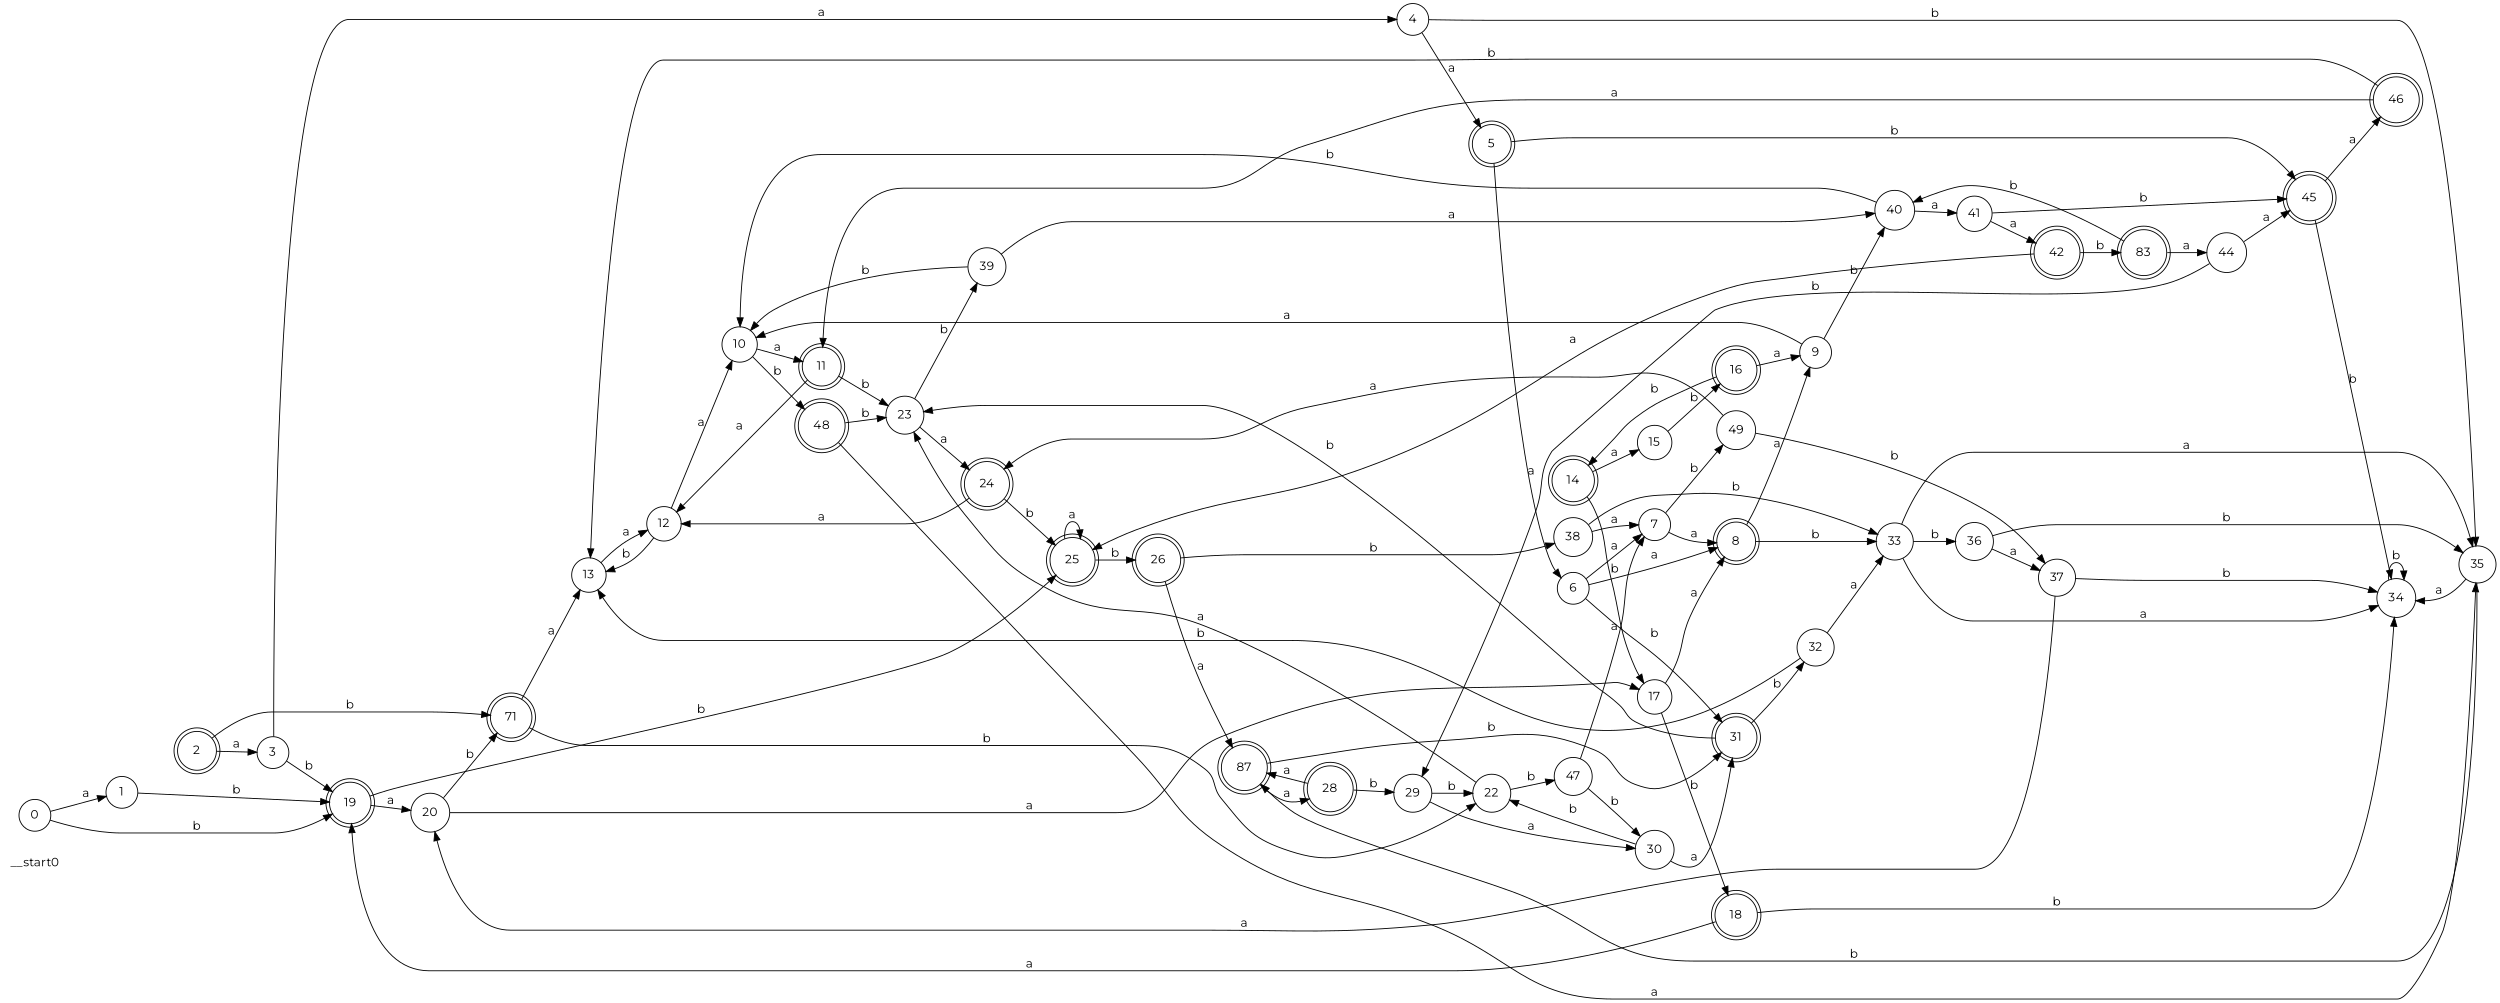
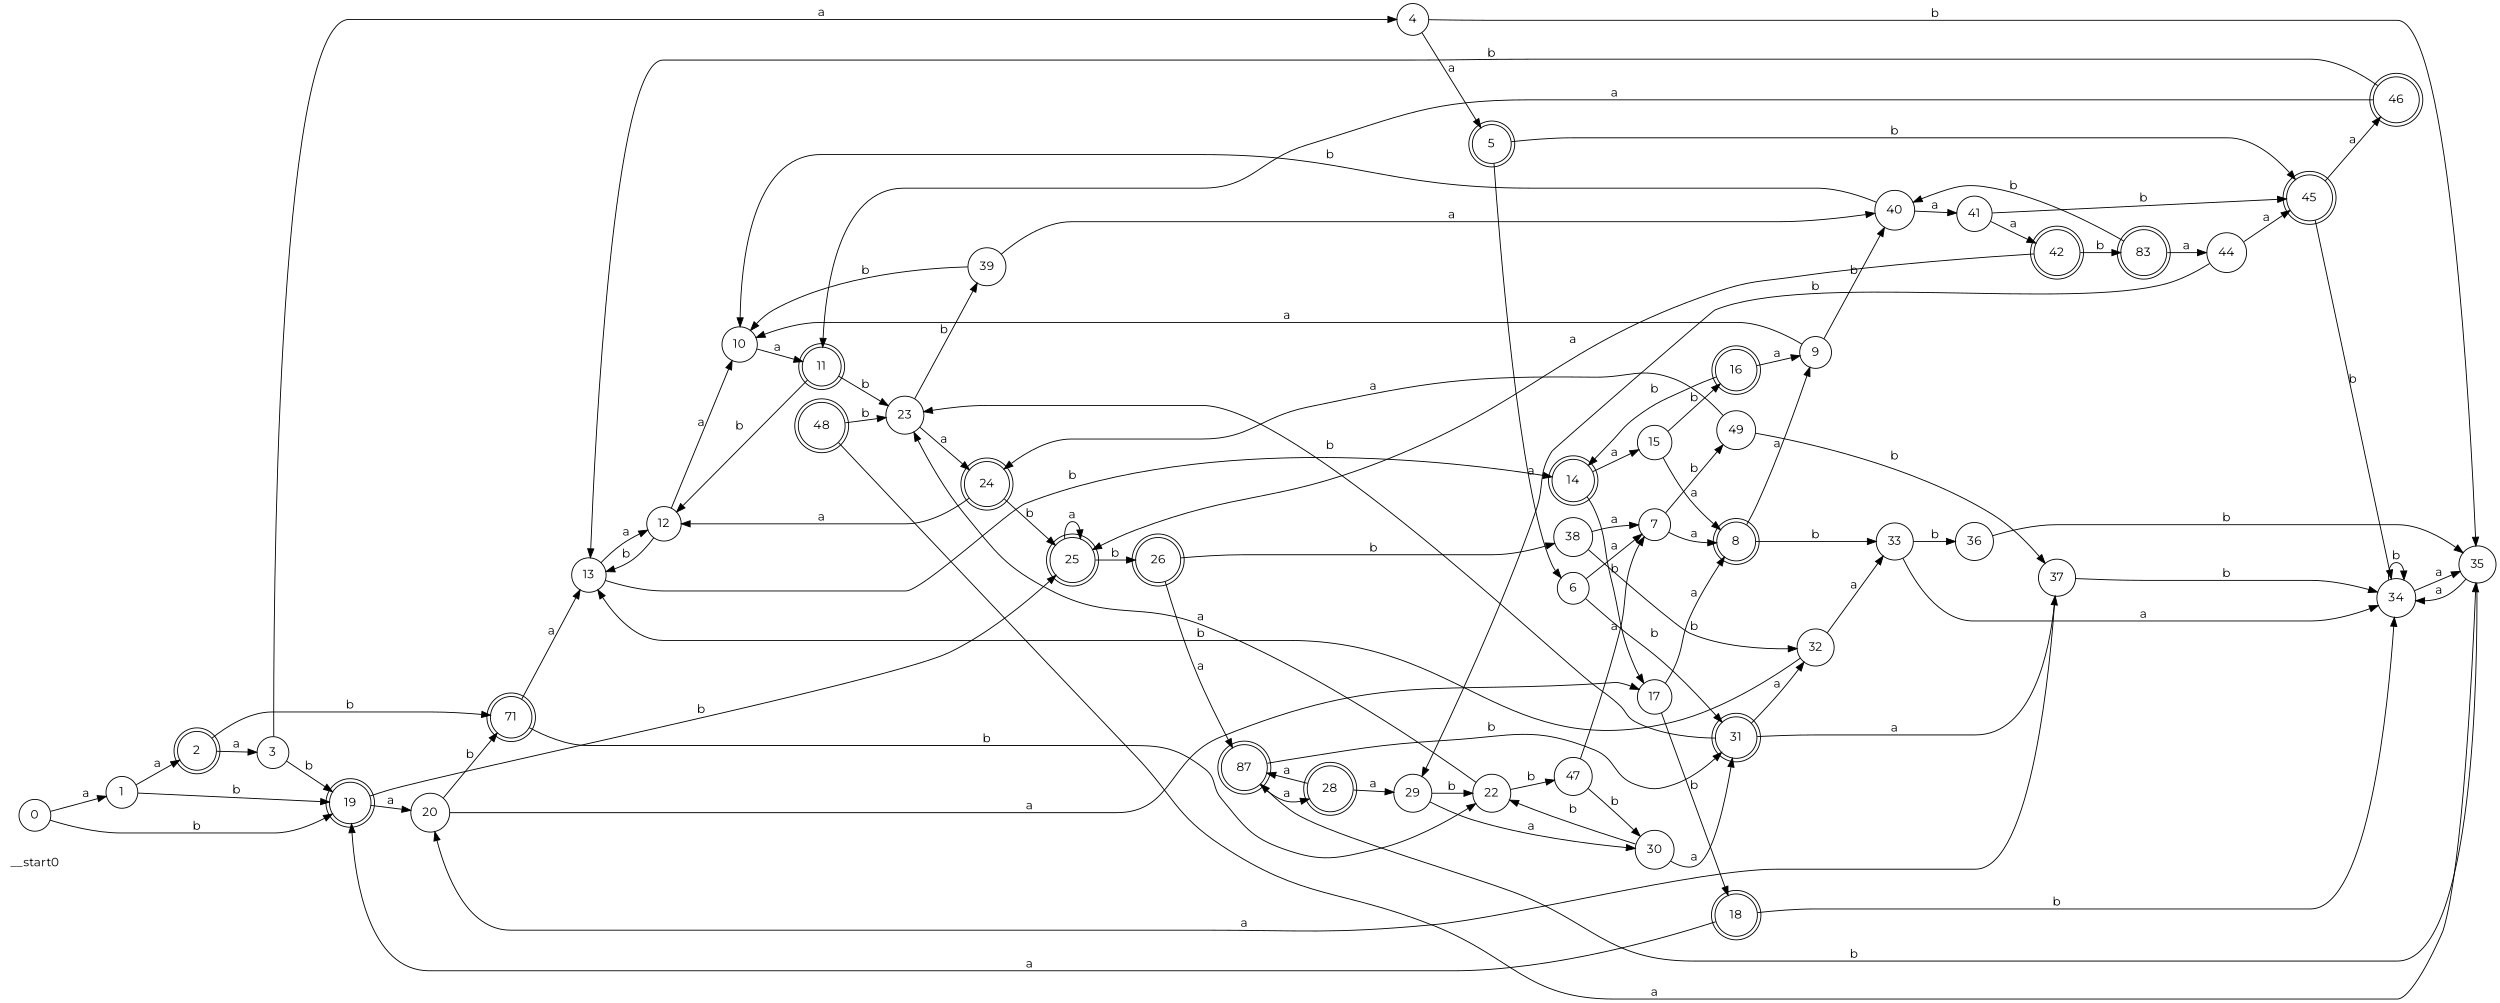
(775, 380) -> none
(740, 426) -> (740, 426)
(2192, 452) -> (2433, 583)
none -> (1061, 493)
(1728, 495) -> (1677, 624)
(2012, 558) -> (1949, 735)
(1649, 569) -> (1687, 497)
(1777, 684) -> (1777, 684)
none -> (154, 775)
(1374, 784) -> (1374, 784)
